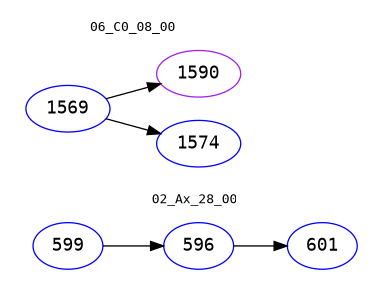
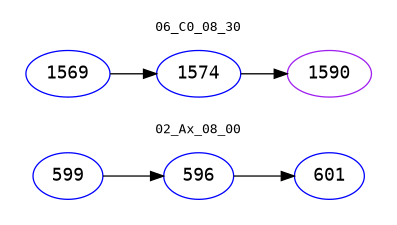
(133, 28) -> (199, 28)
(127, 93) -> (257, 74)
(195, 200) -> (199, 130)
